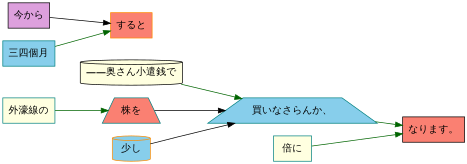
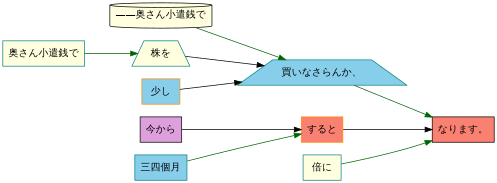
(29, 111) -> (44, 54)
(131, 111) -> (161, 54)
none -> (384, 130)
(131, 149) -> (161, 92)
